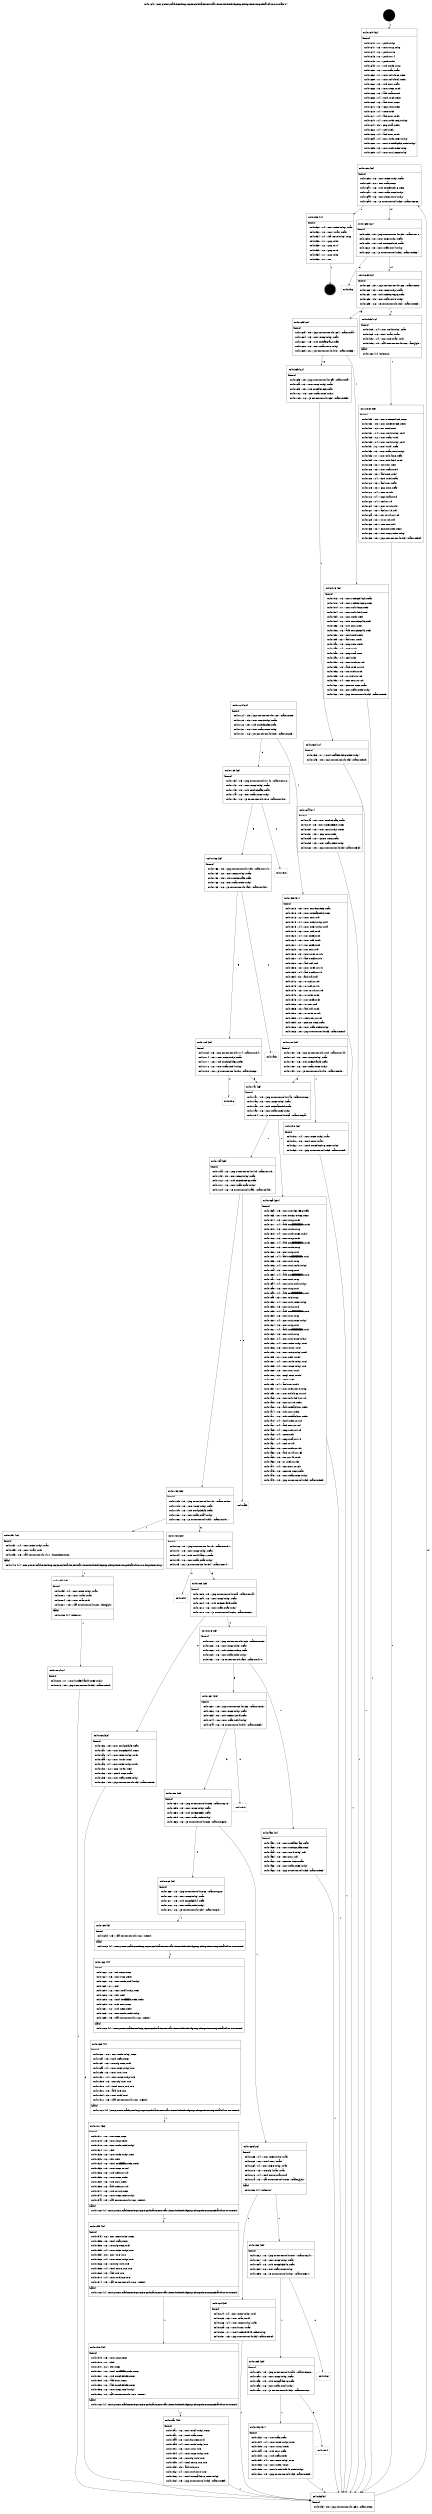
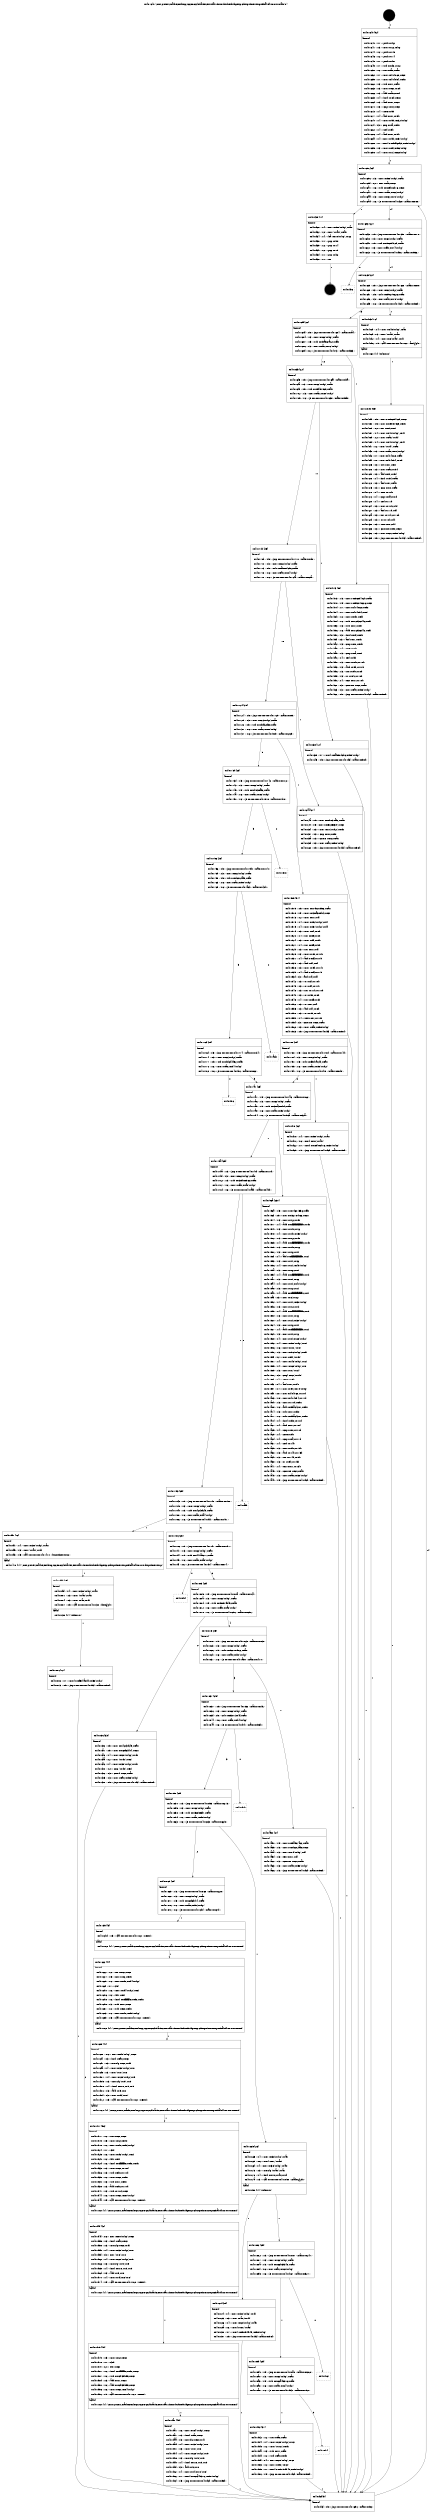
none -> (389, 160)
none -> (284, 563)
none -> (167, 2035)
